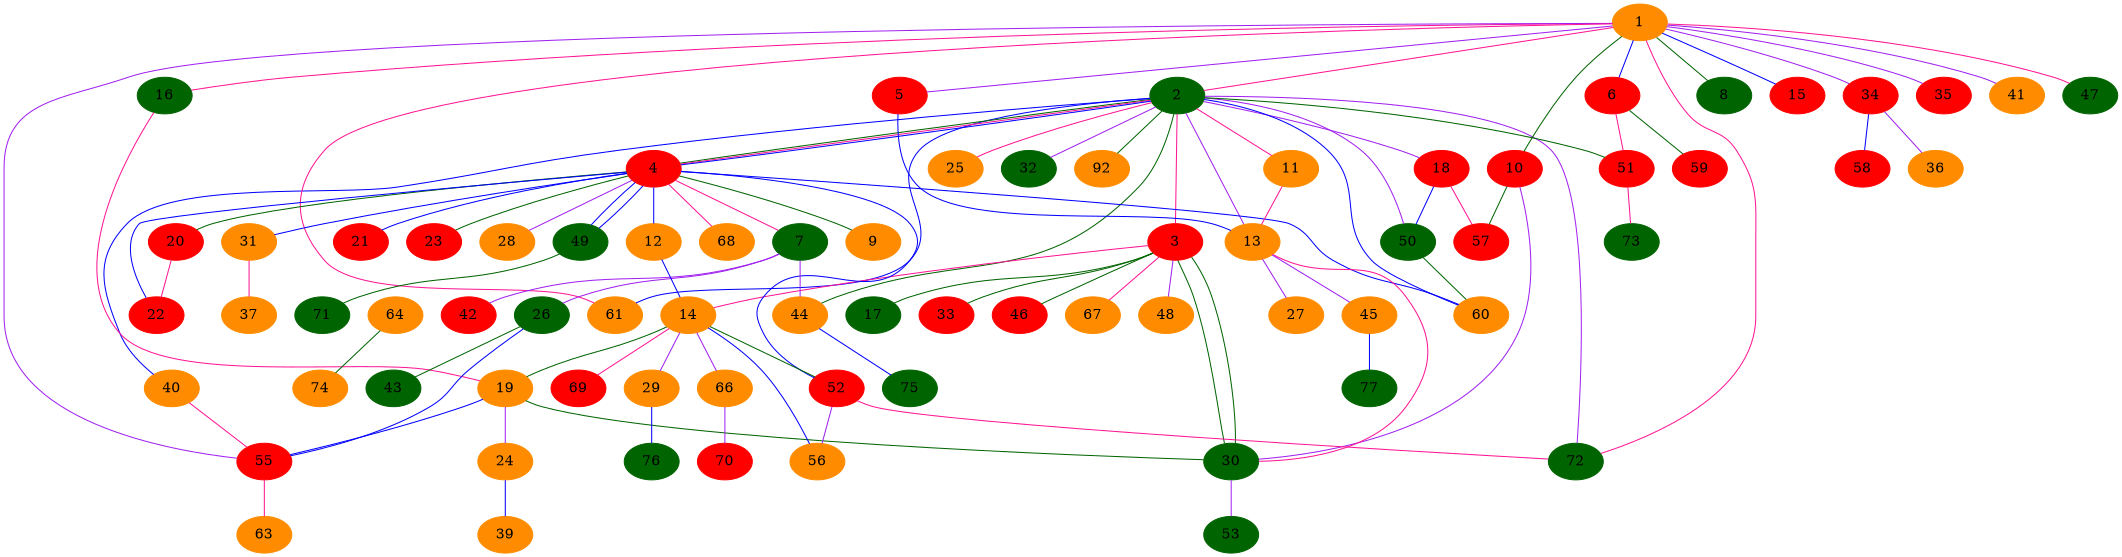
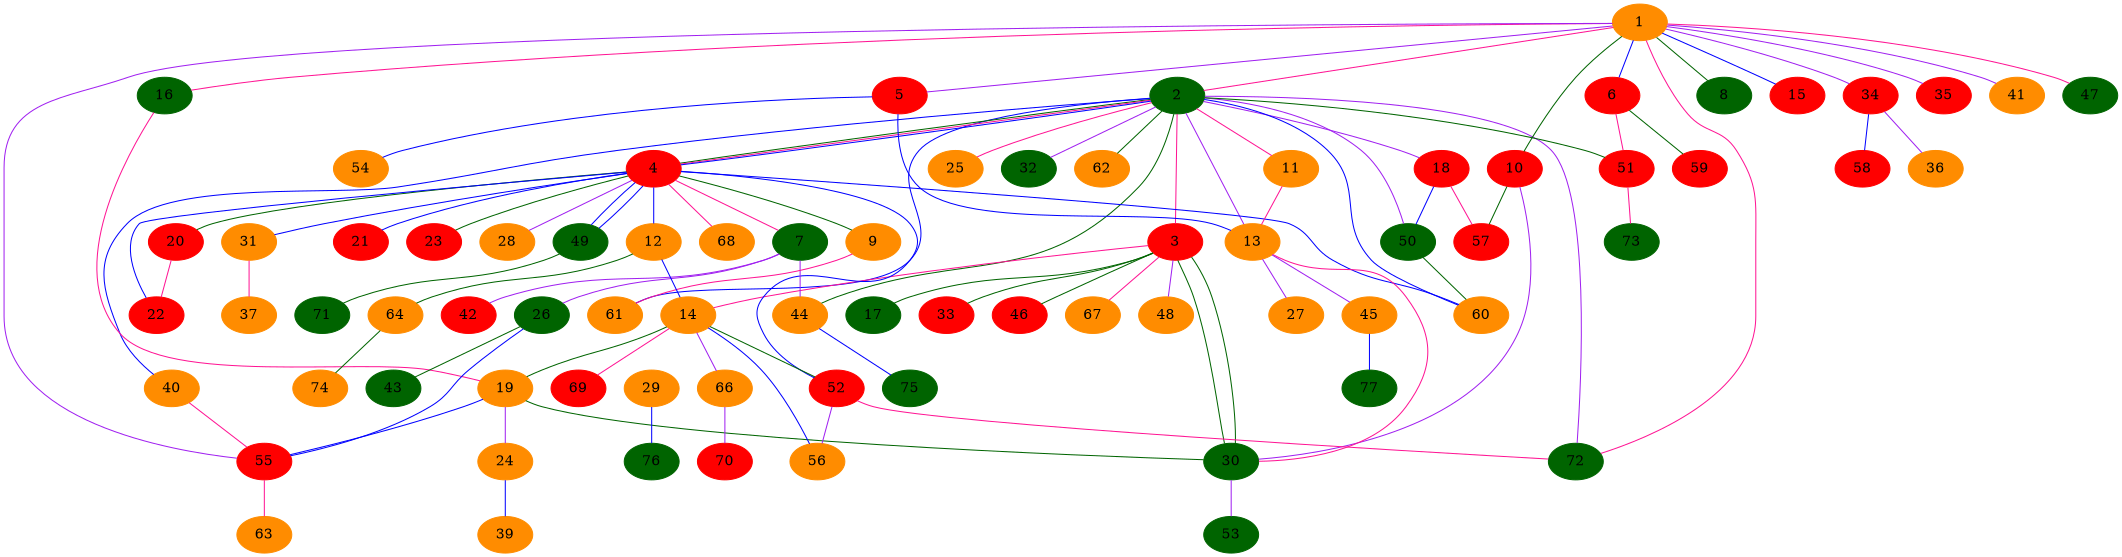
(763, 64) -> (744, 279)
none -> (361, 169)
(1102, 169) -> (1102, 169)
none -> (525, 279)
(670, 352) -> none
